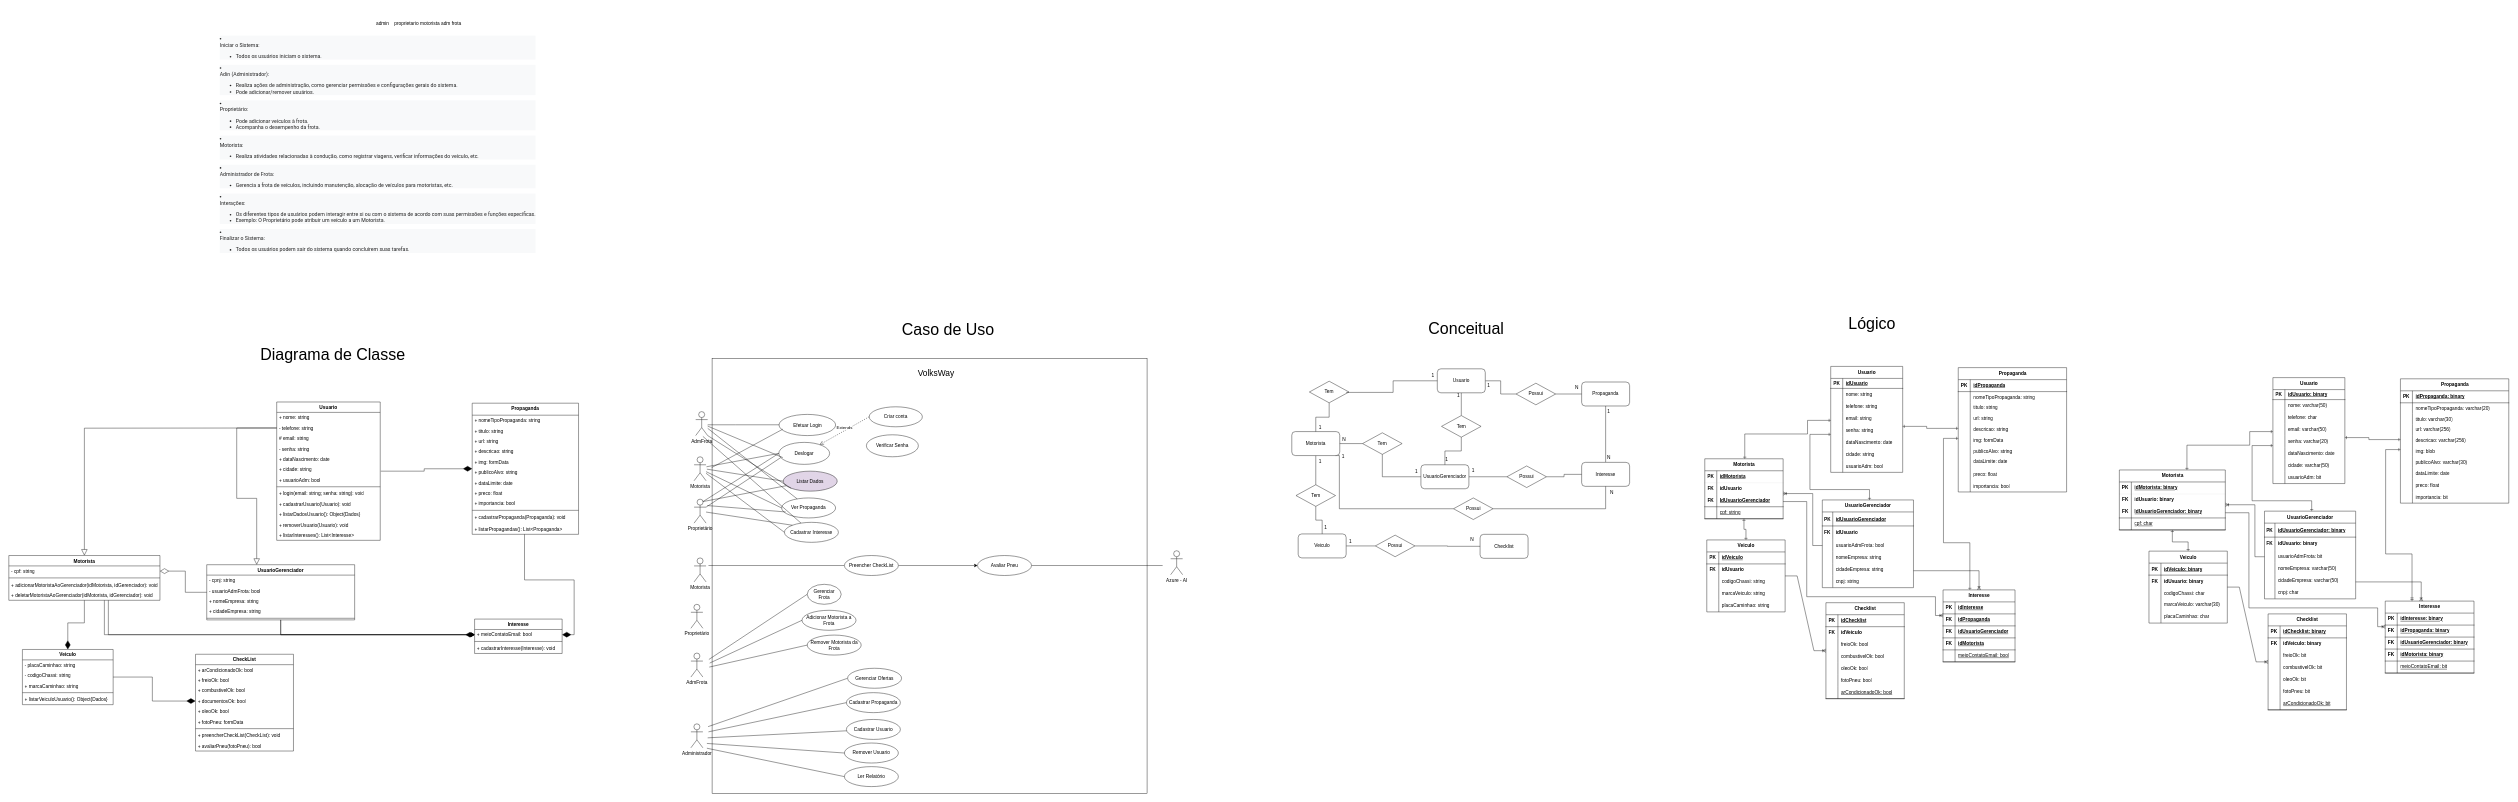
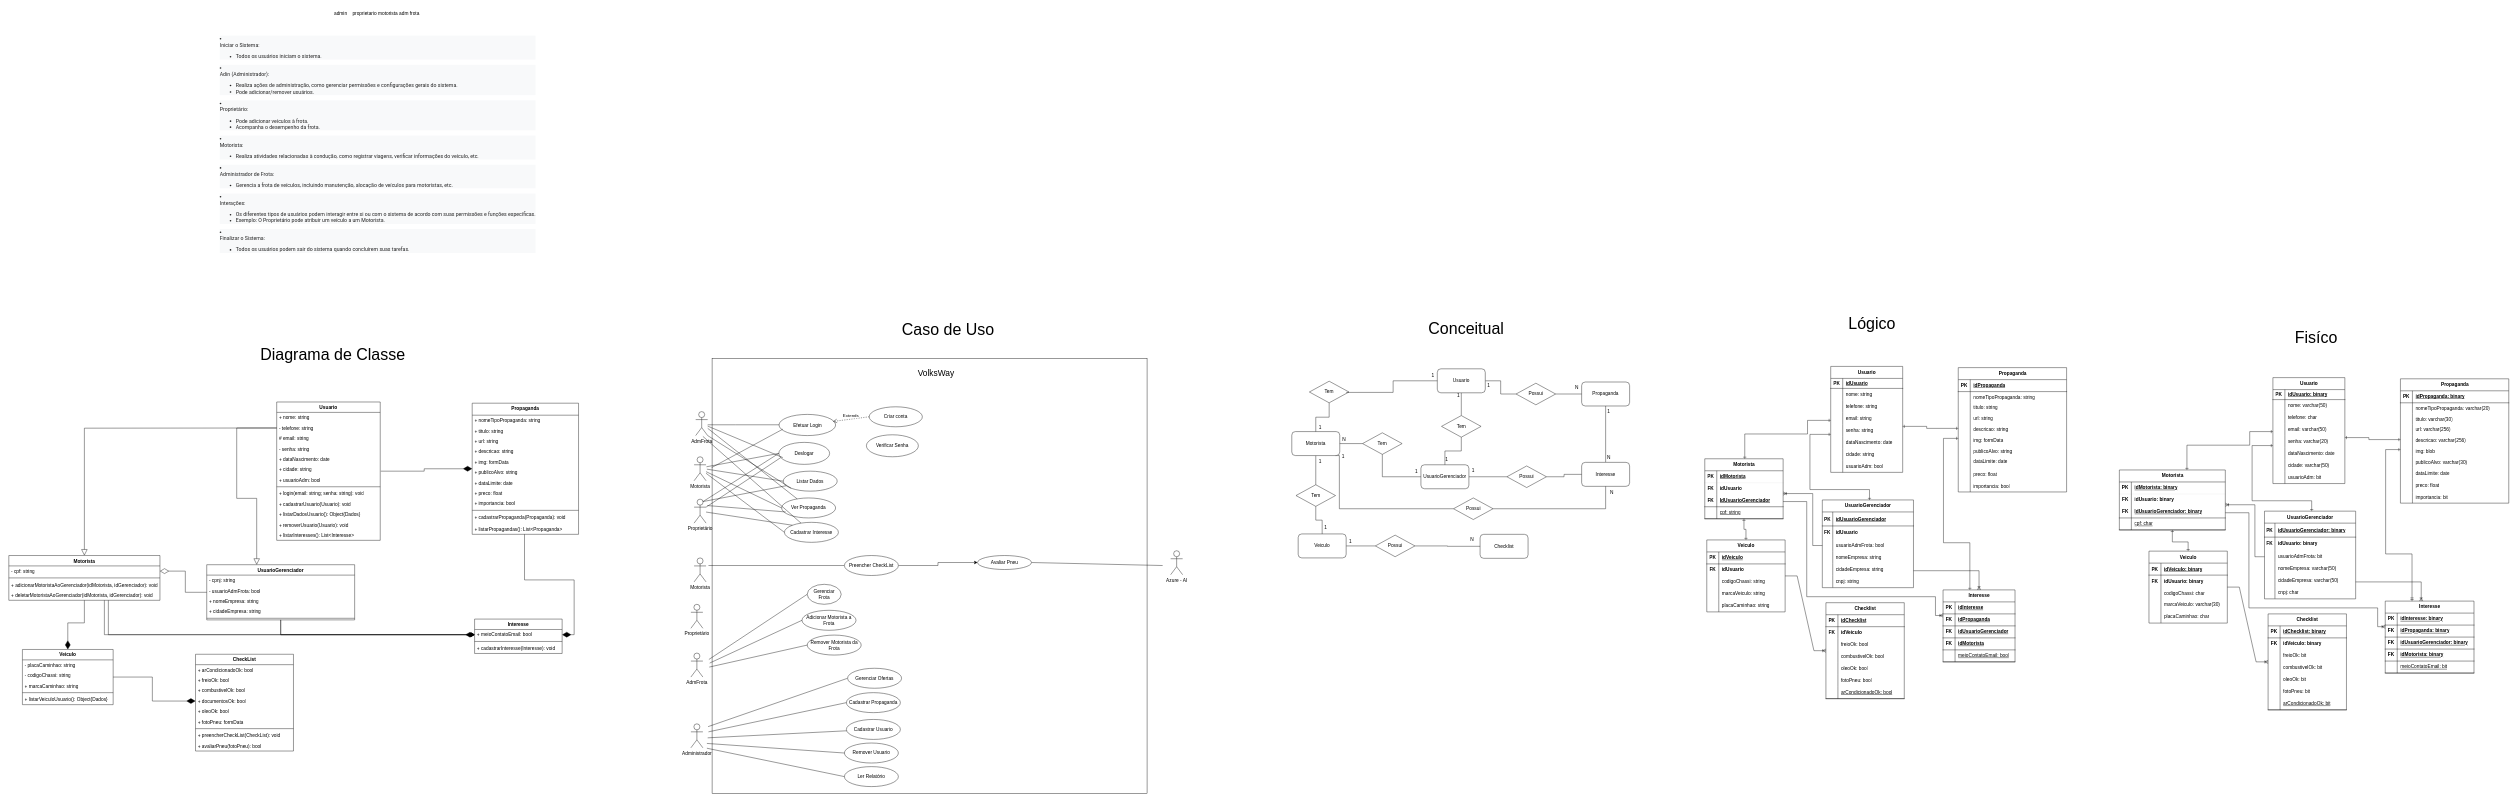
(418, 23) -> (376, 13)
none -> (2317, 337)
(844, 431) -> (851, 419)
(810, 481) -> (810, 481)
(1004, 566) -> (1004, 563)
